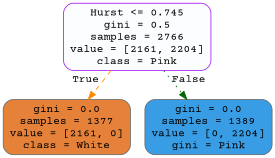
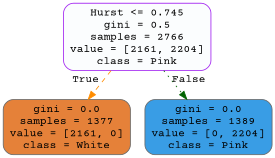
(209, 127) -> (209, 127)
